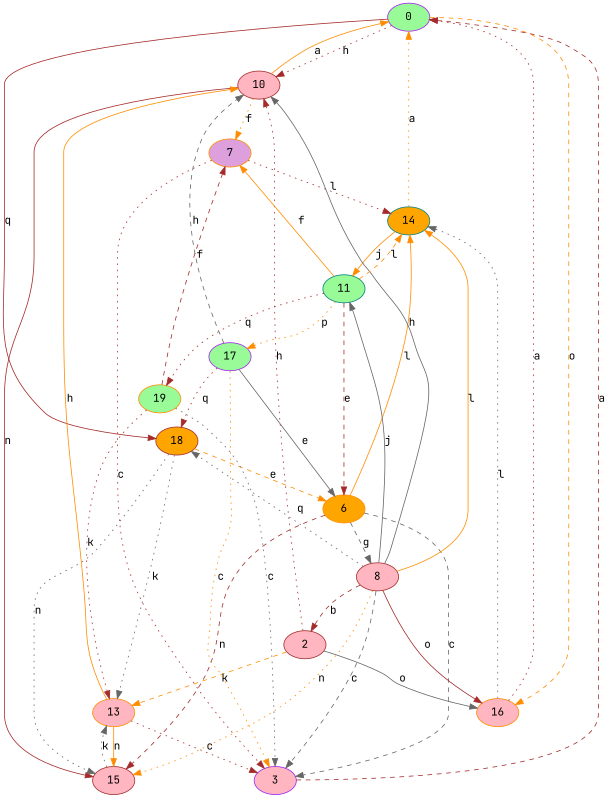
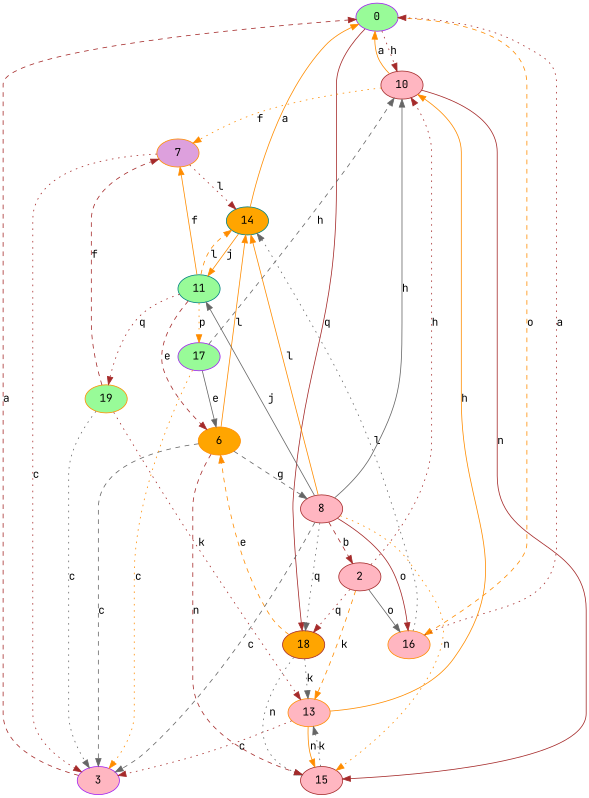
(409, 123) -> (282, 112)
(197, 392) -> (334, 608)
